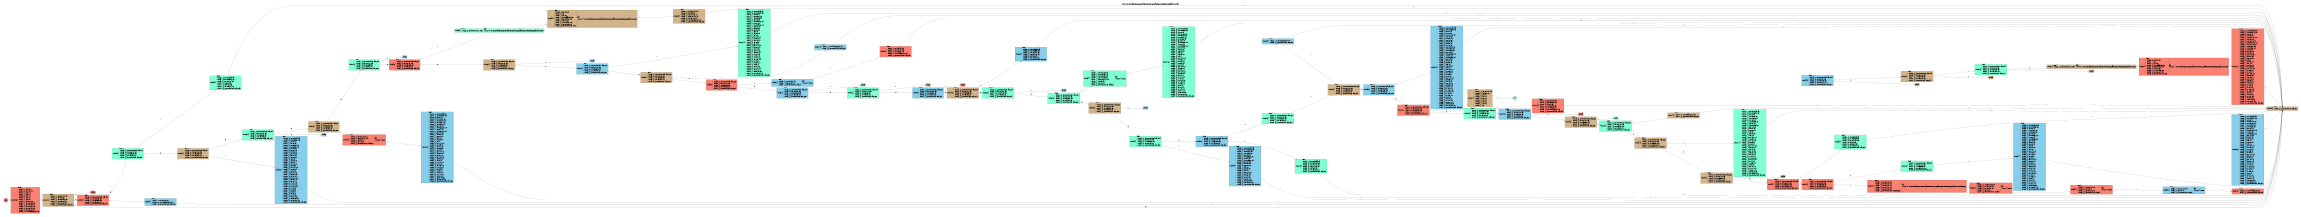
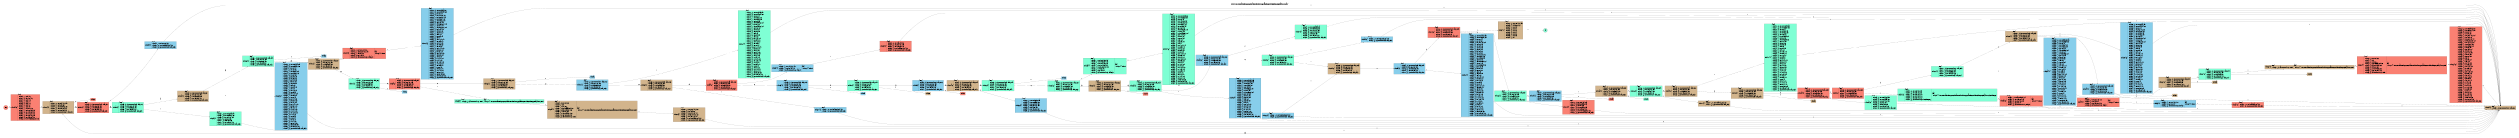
none -> (2021, 37)
none -> (1377, 39)
(1146, 108) -> (1146, 94)
(1917, 186) -> (1947, 95)
